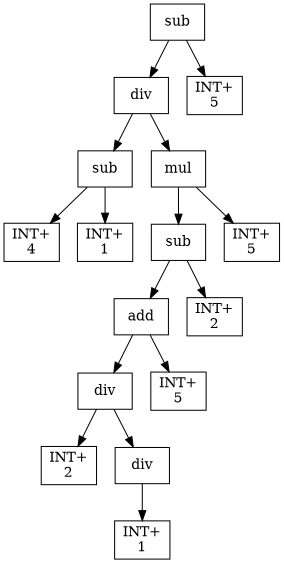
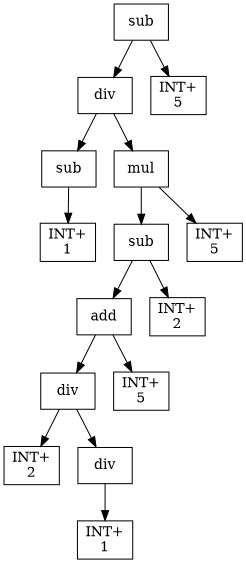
(32, 242) -> none
